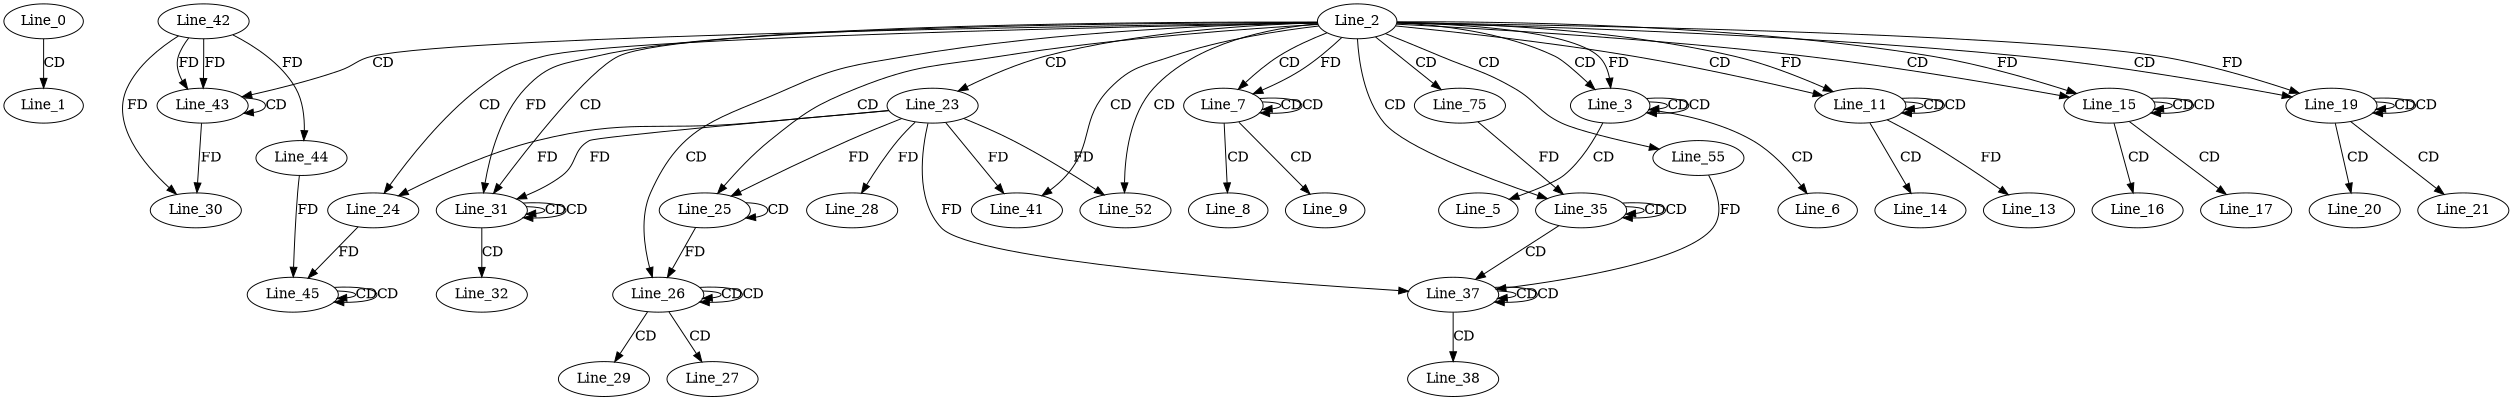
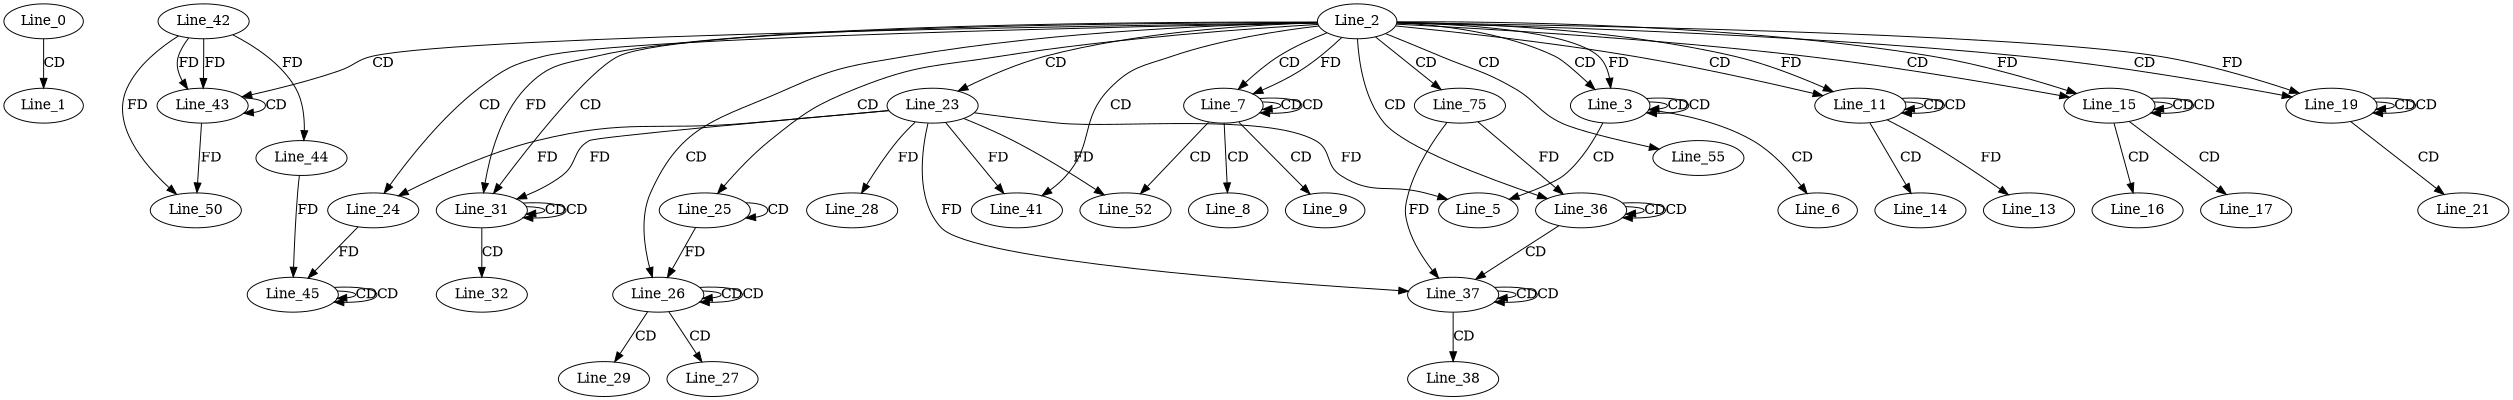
(1184, 63) -> (1178, 154)
(820, 153) -> (1218, 124)
(196, 210) -> (196, 210)
(1581, 210) -> (1581, 210)
(2355, 210) -> none
(1641, 263) -> (1407, 199)
